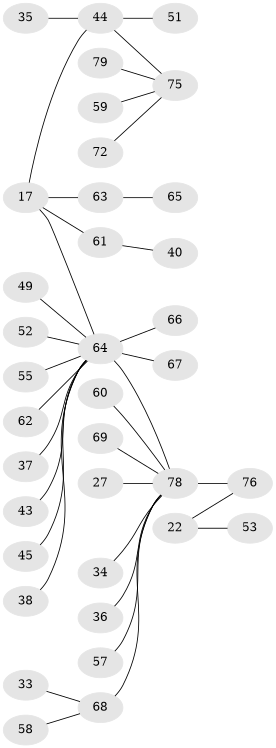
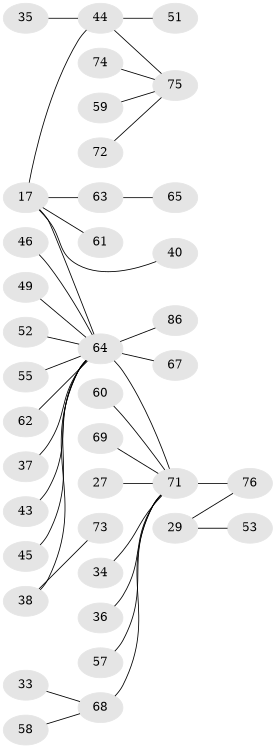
(100, 63) -> (100, 63)
none -> (26, 243)
(138, 248) -> (83, 267)
(175, 321) -> (175, 321)
(175, 483) -> (175, 483)
none -> (100, 528)
(175, 528) -> (175, 528)
